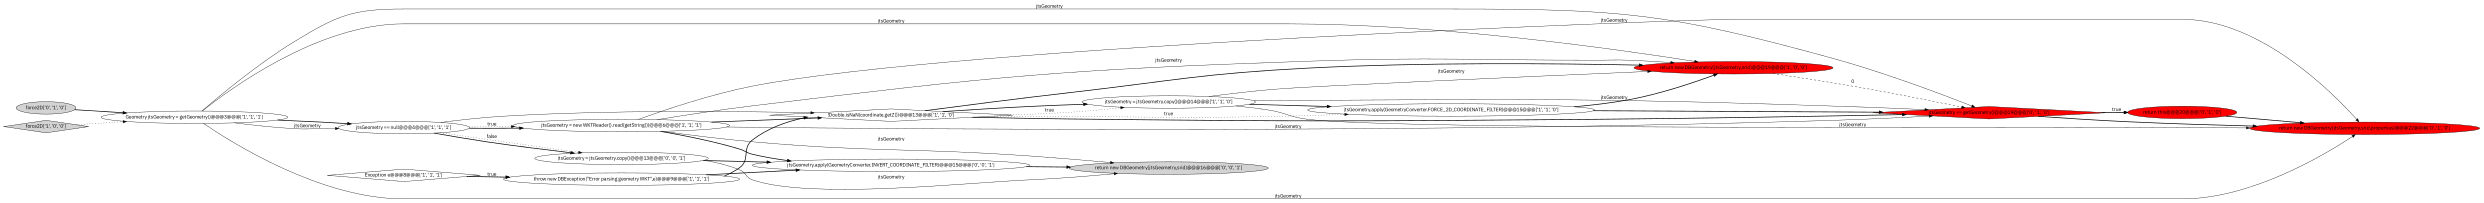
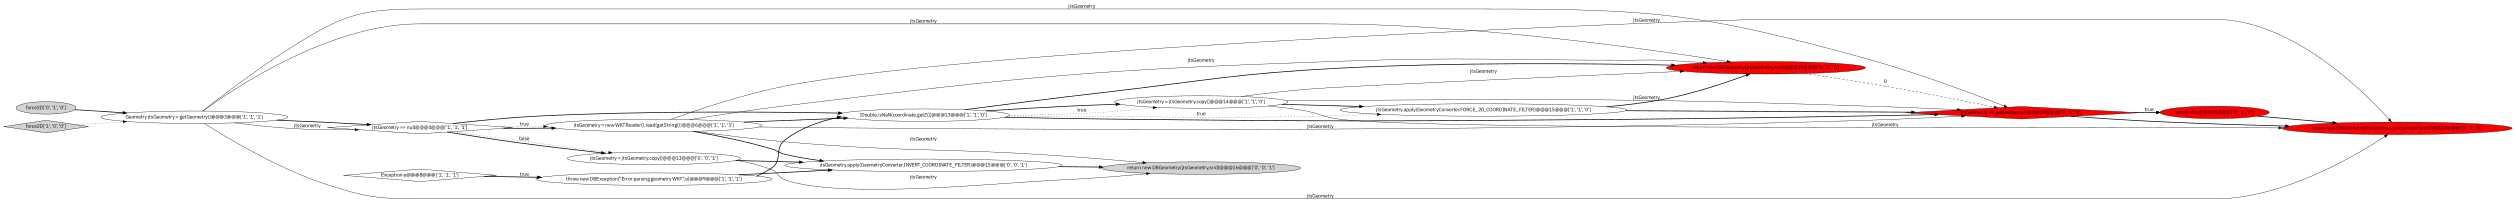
(625, 112) -> (645, 113)
(891, 115) -> (923, 115)
(404, 128) -> (420, 128)
